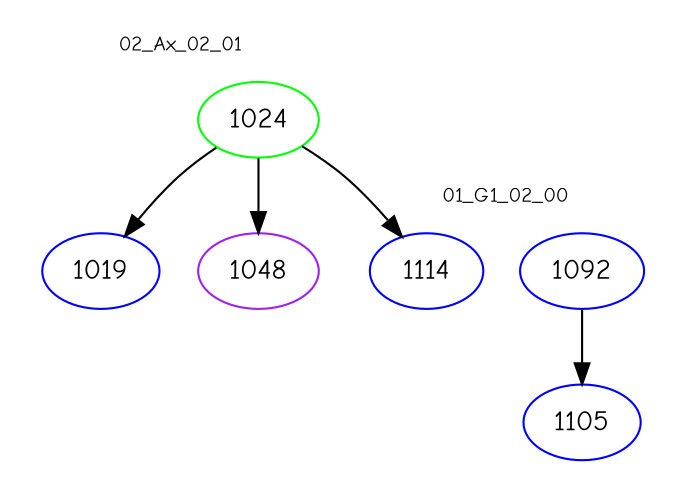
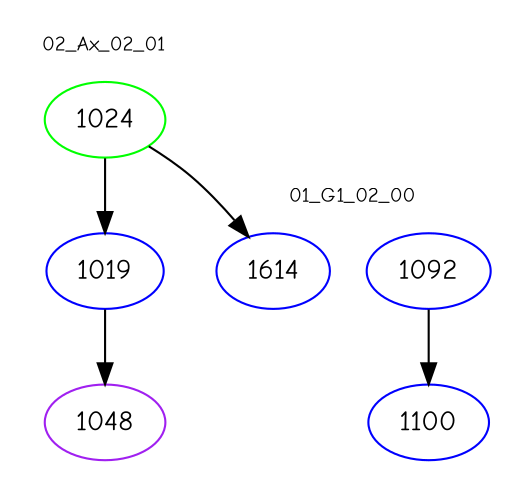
(258, 185) -> (105, 336)
(427, 271) -> (273, 271)
(582, 422) -> (429, 422)
